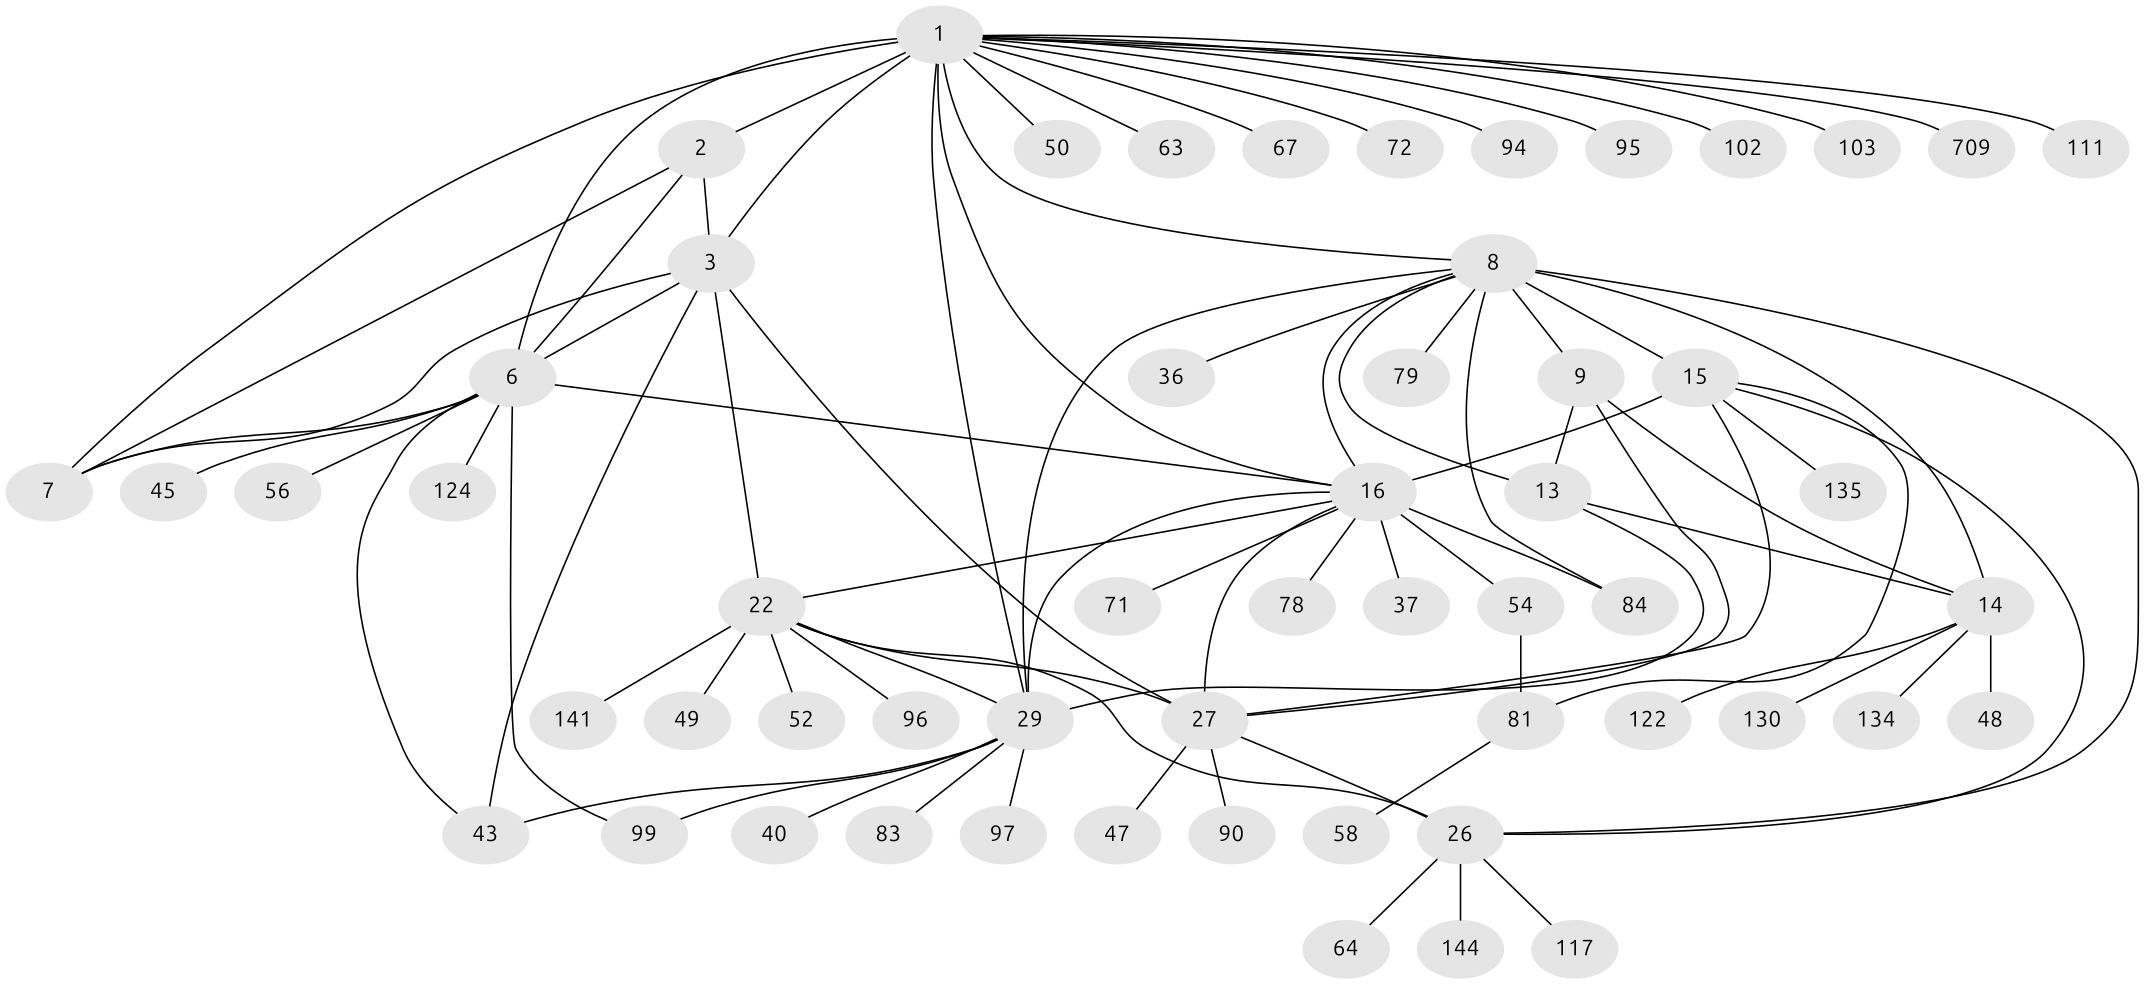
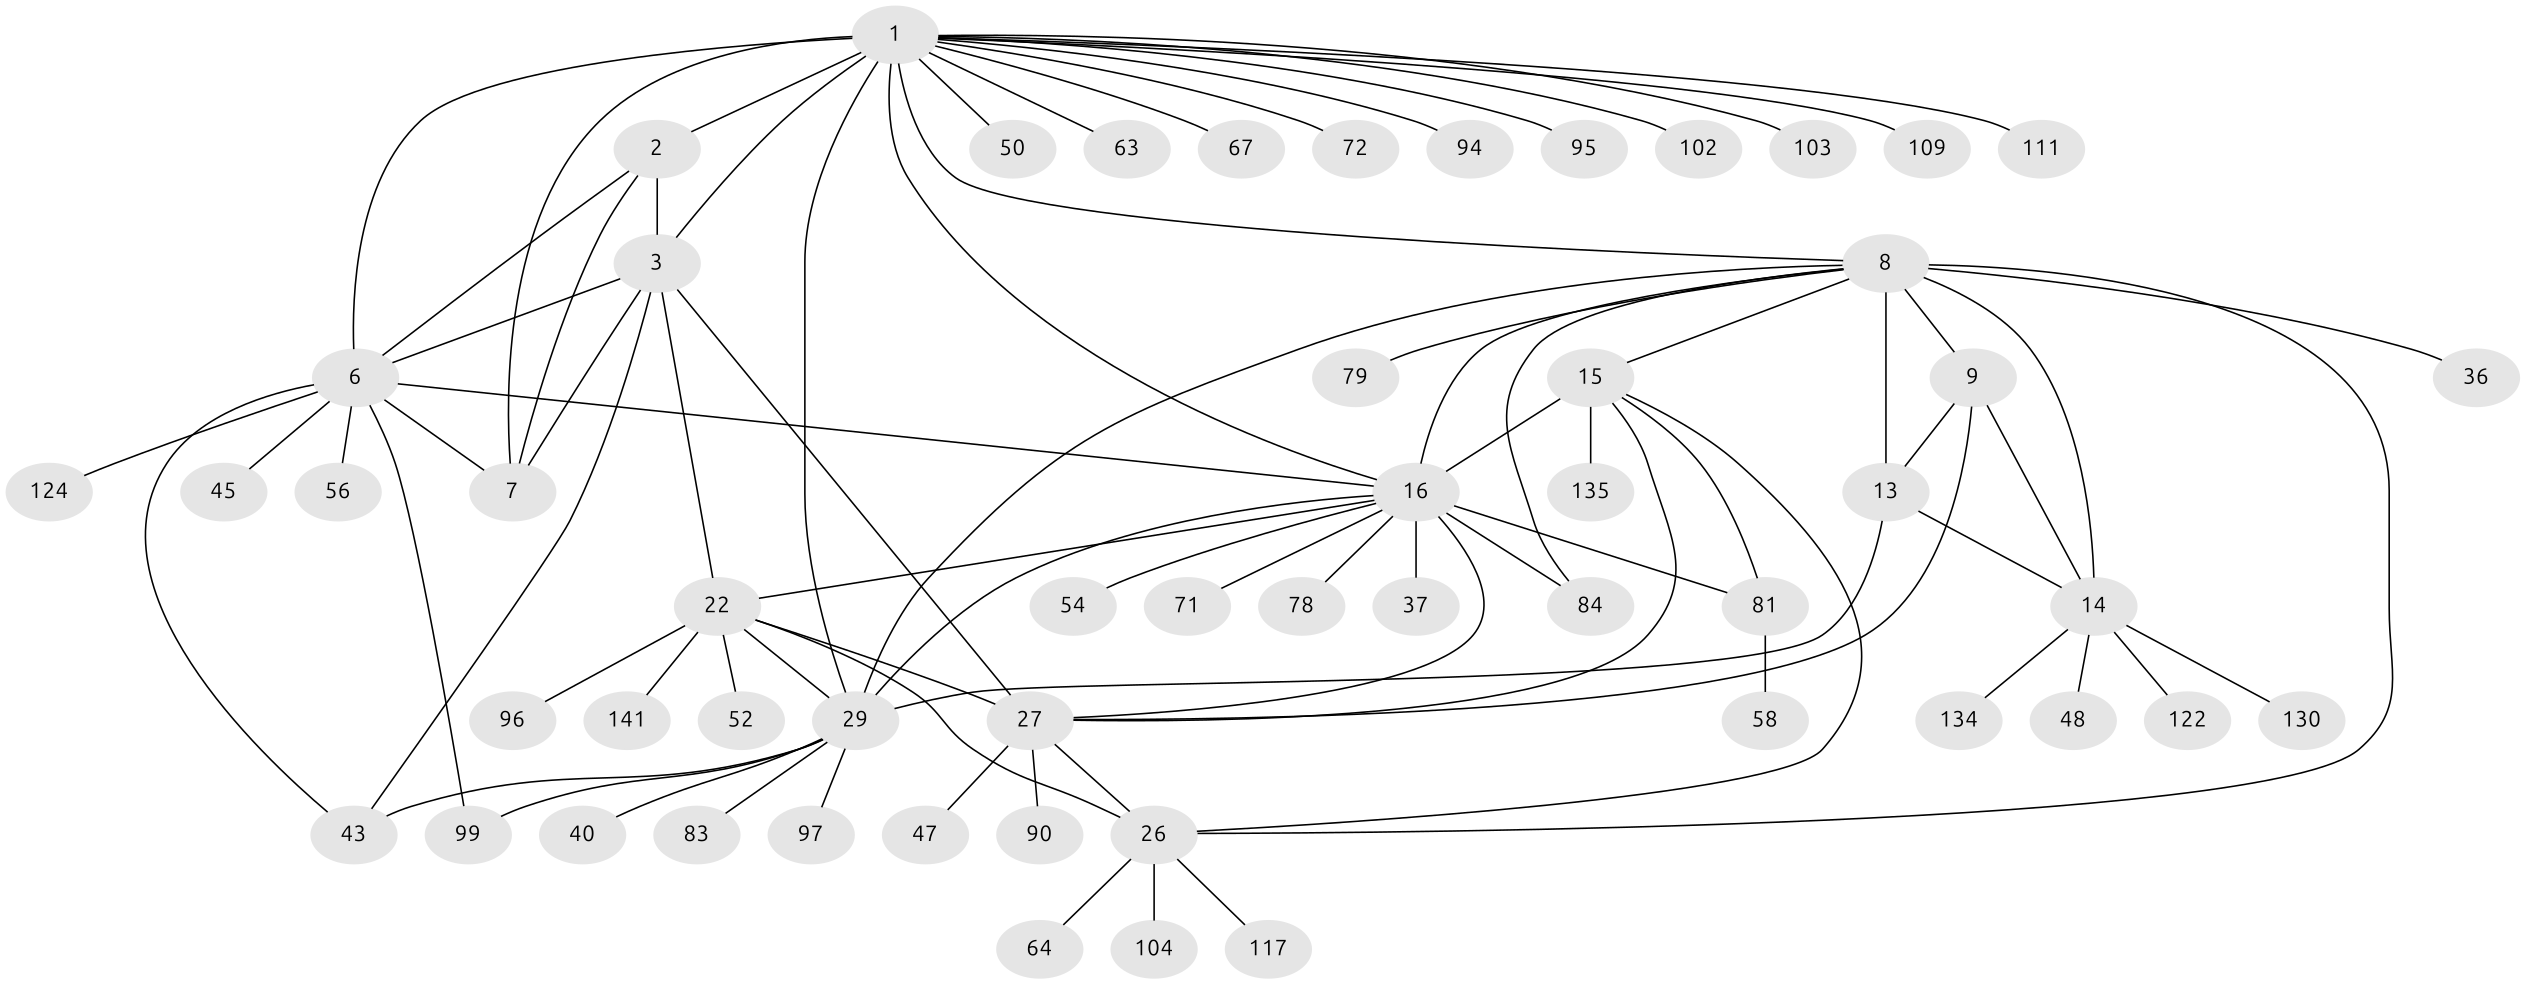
(1972, 149) -> (1927, 149)
(1521, 664) -> (1591, 549)
(687, 721) -> none
(1460, 949) -> (1154, 949)
